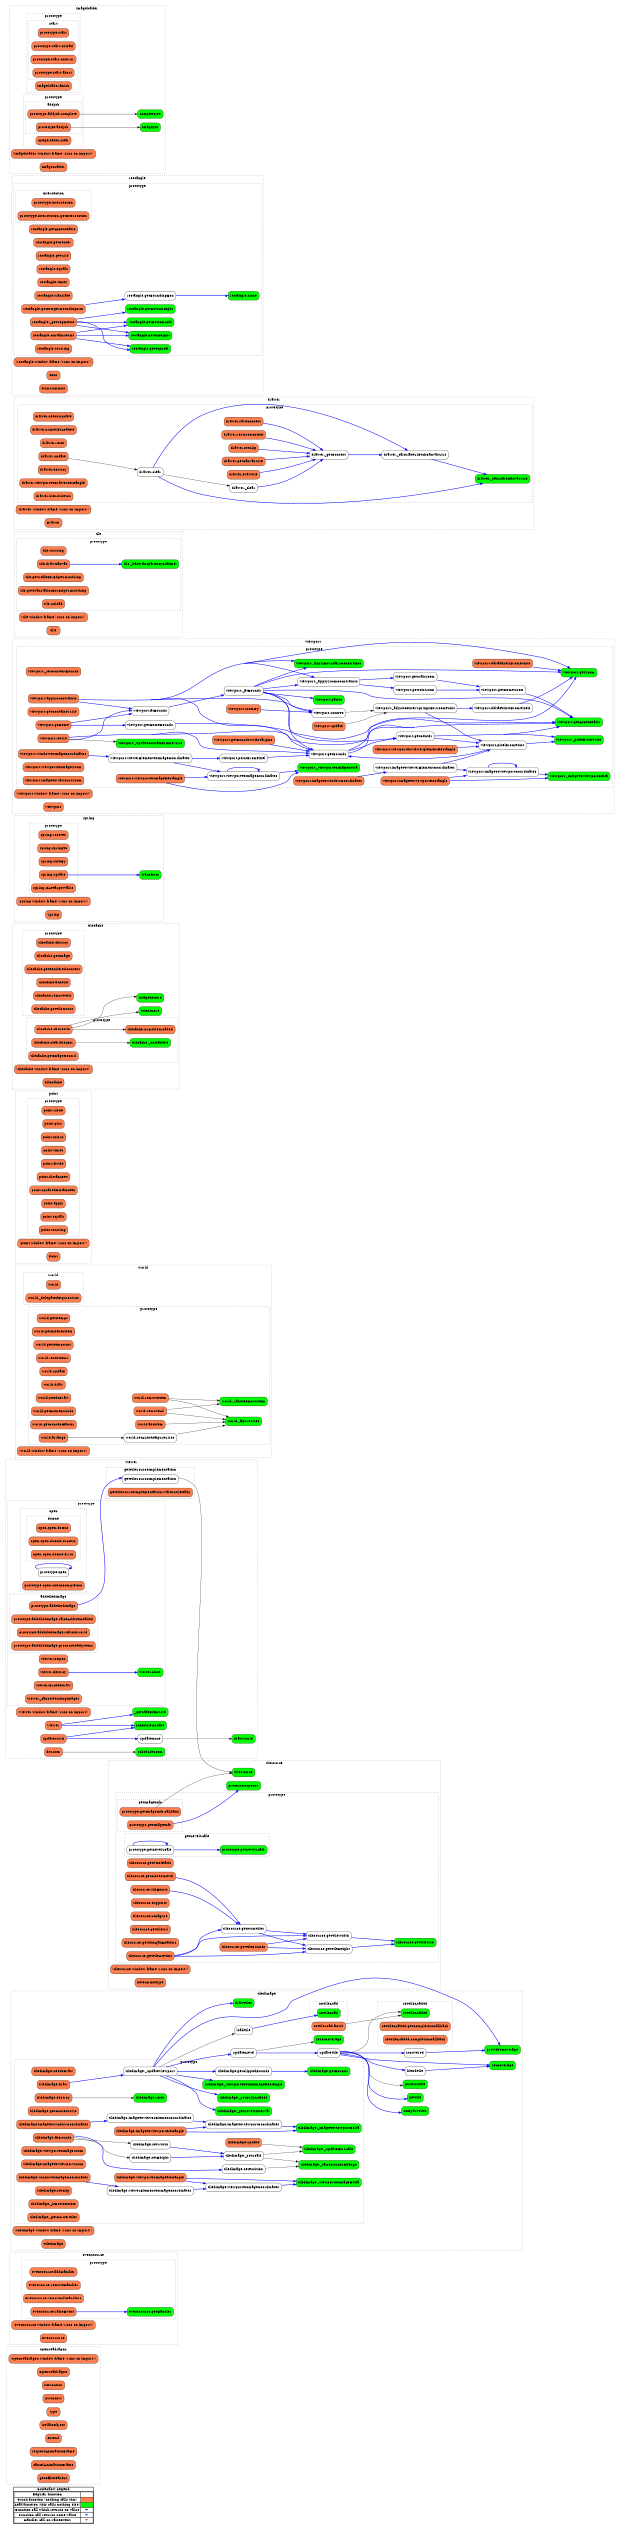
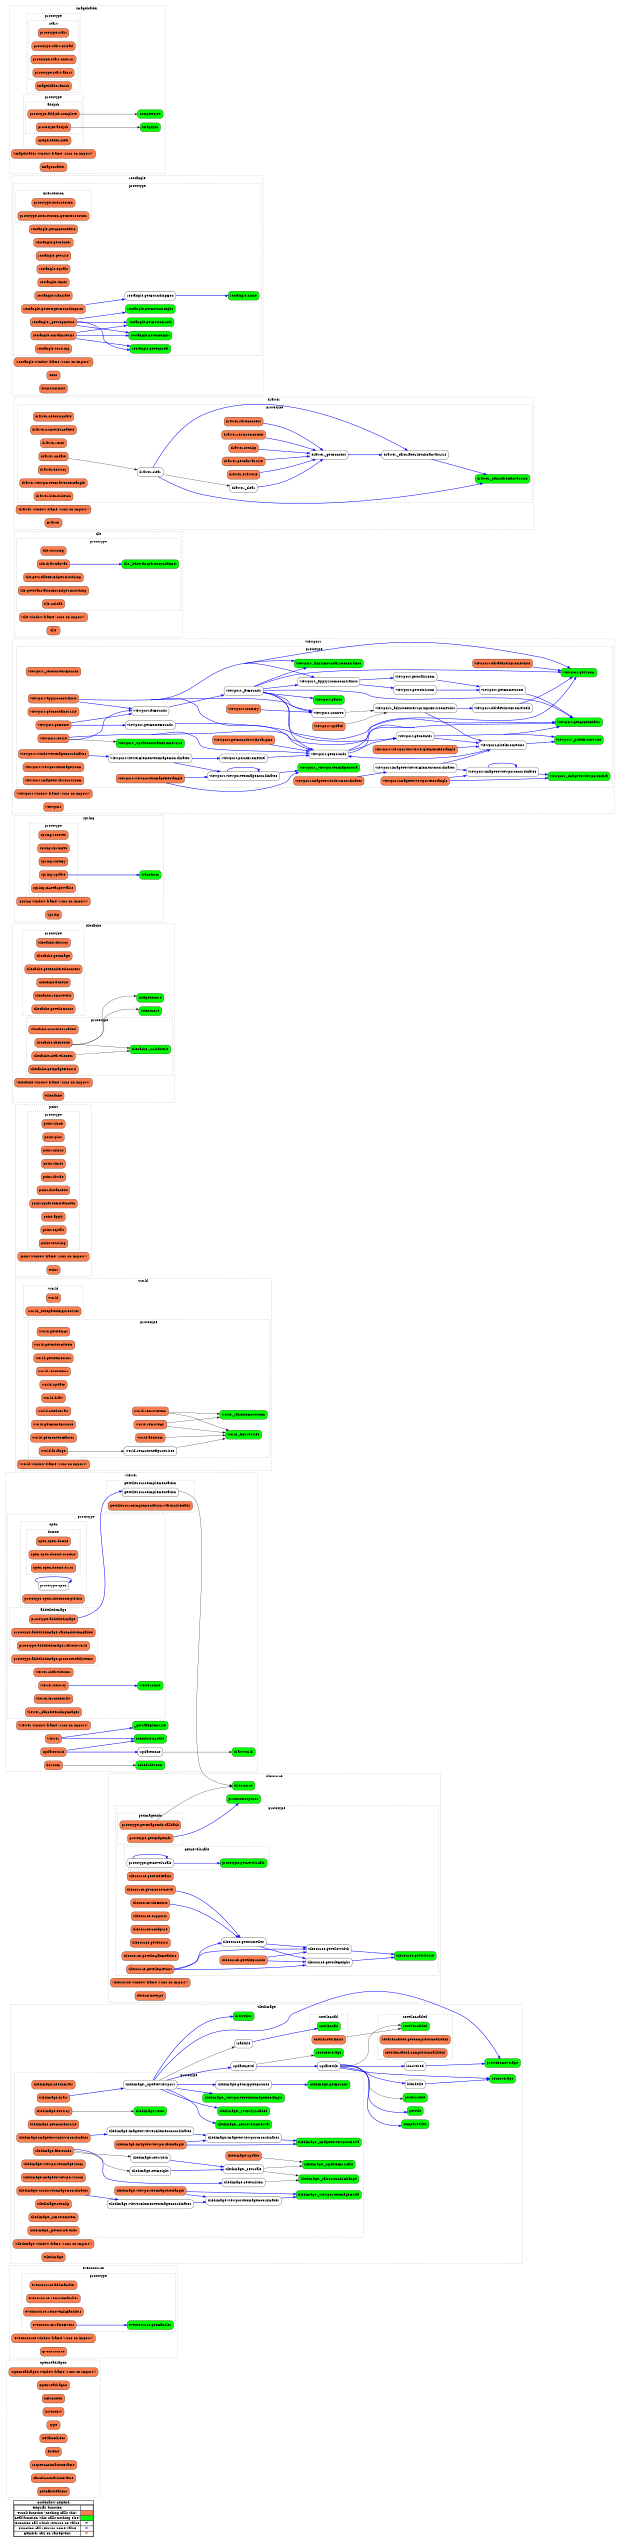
(98, 1029) -> (100, 1046)
(53, 1659) -> (53, 1672)
